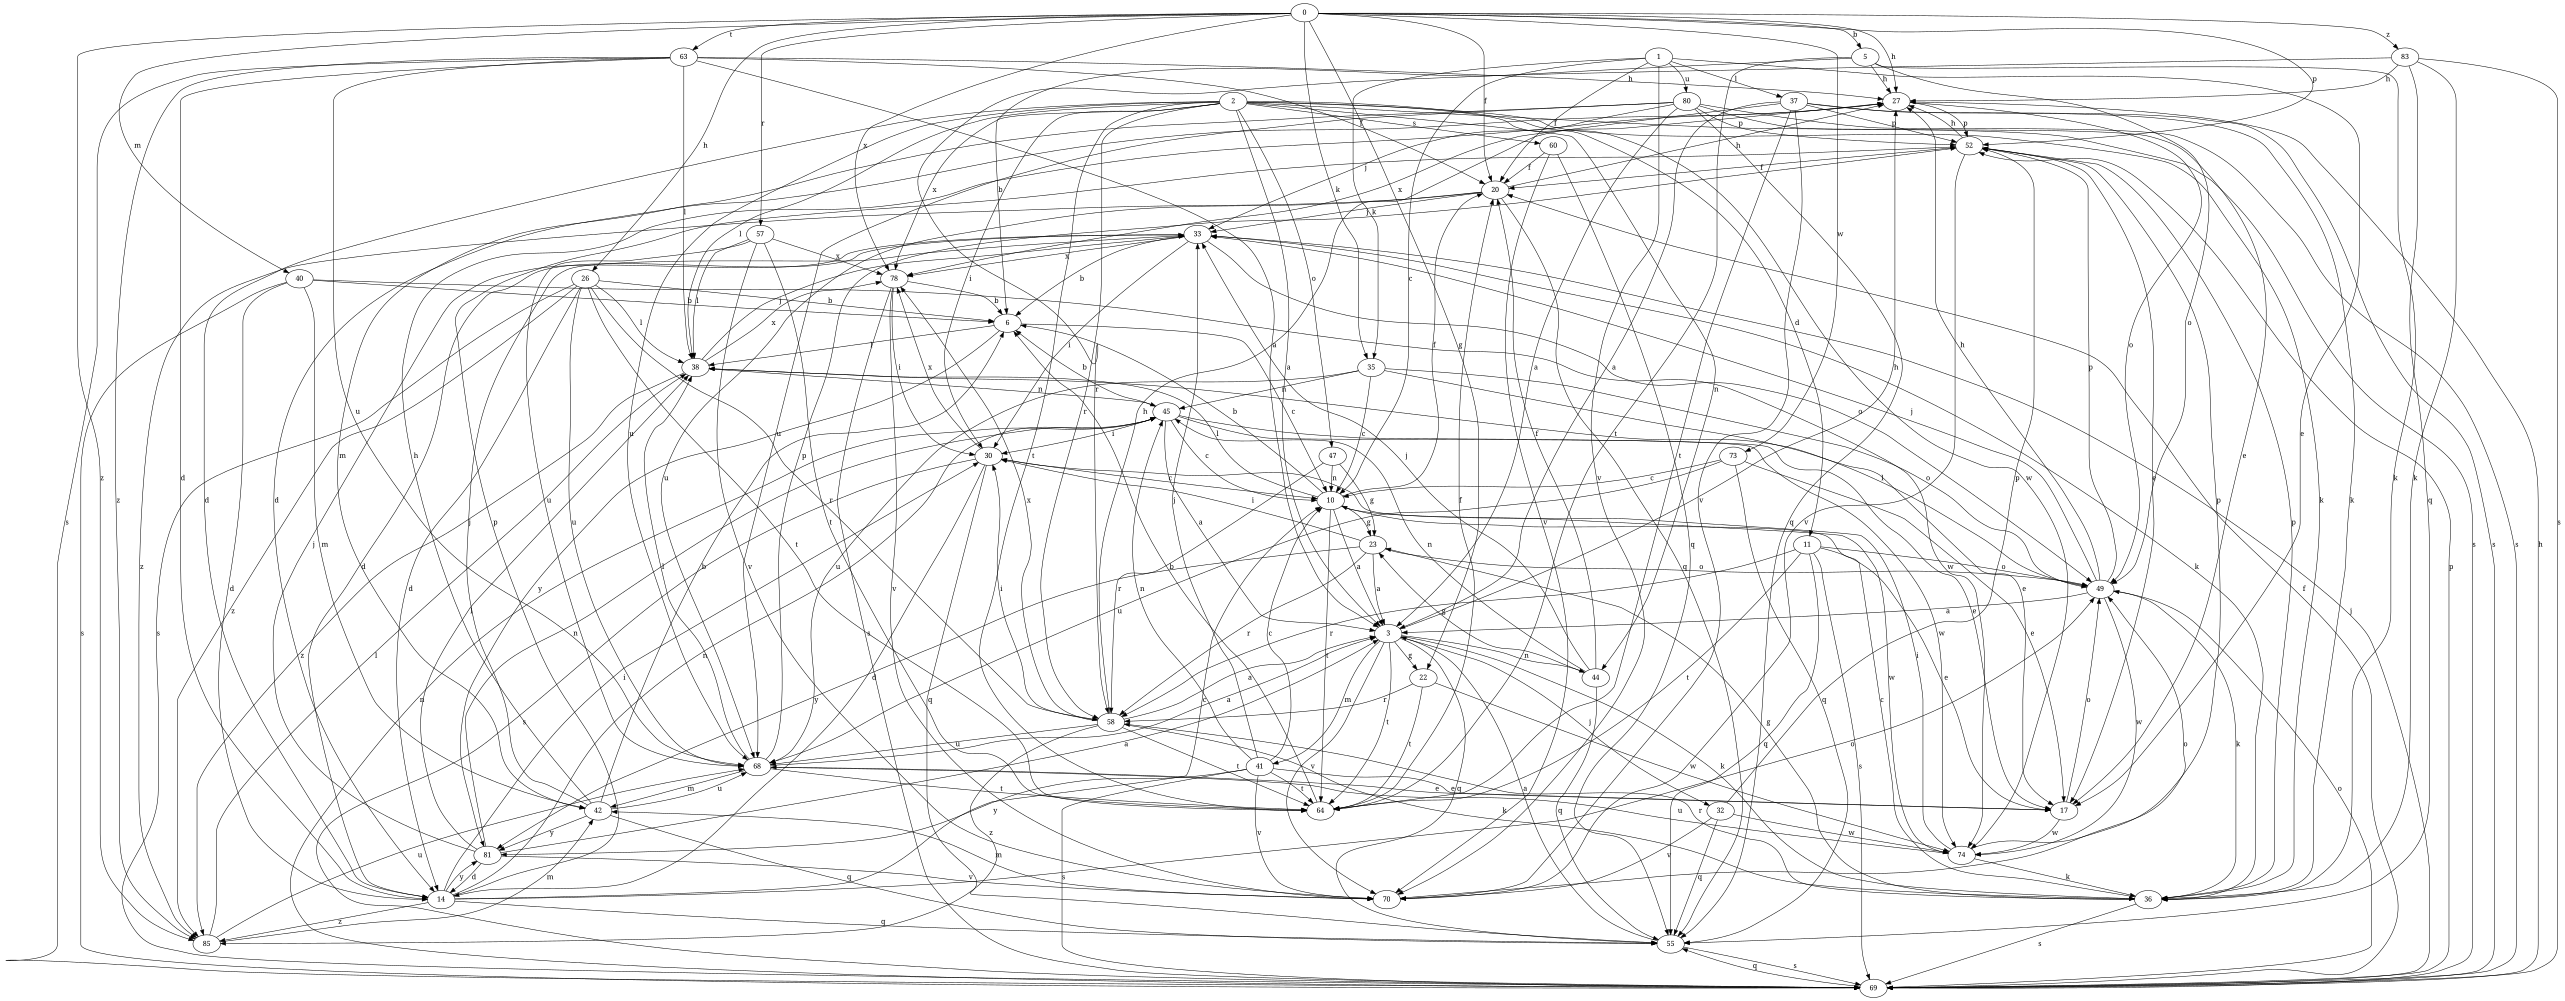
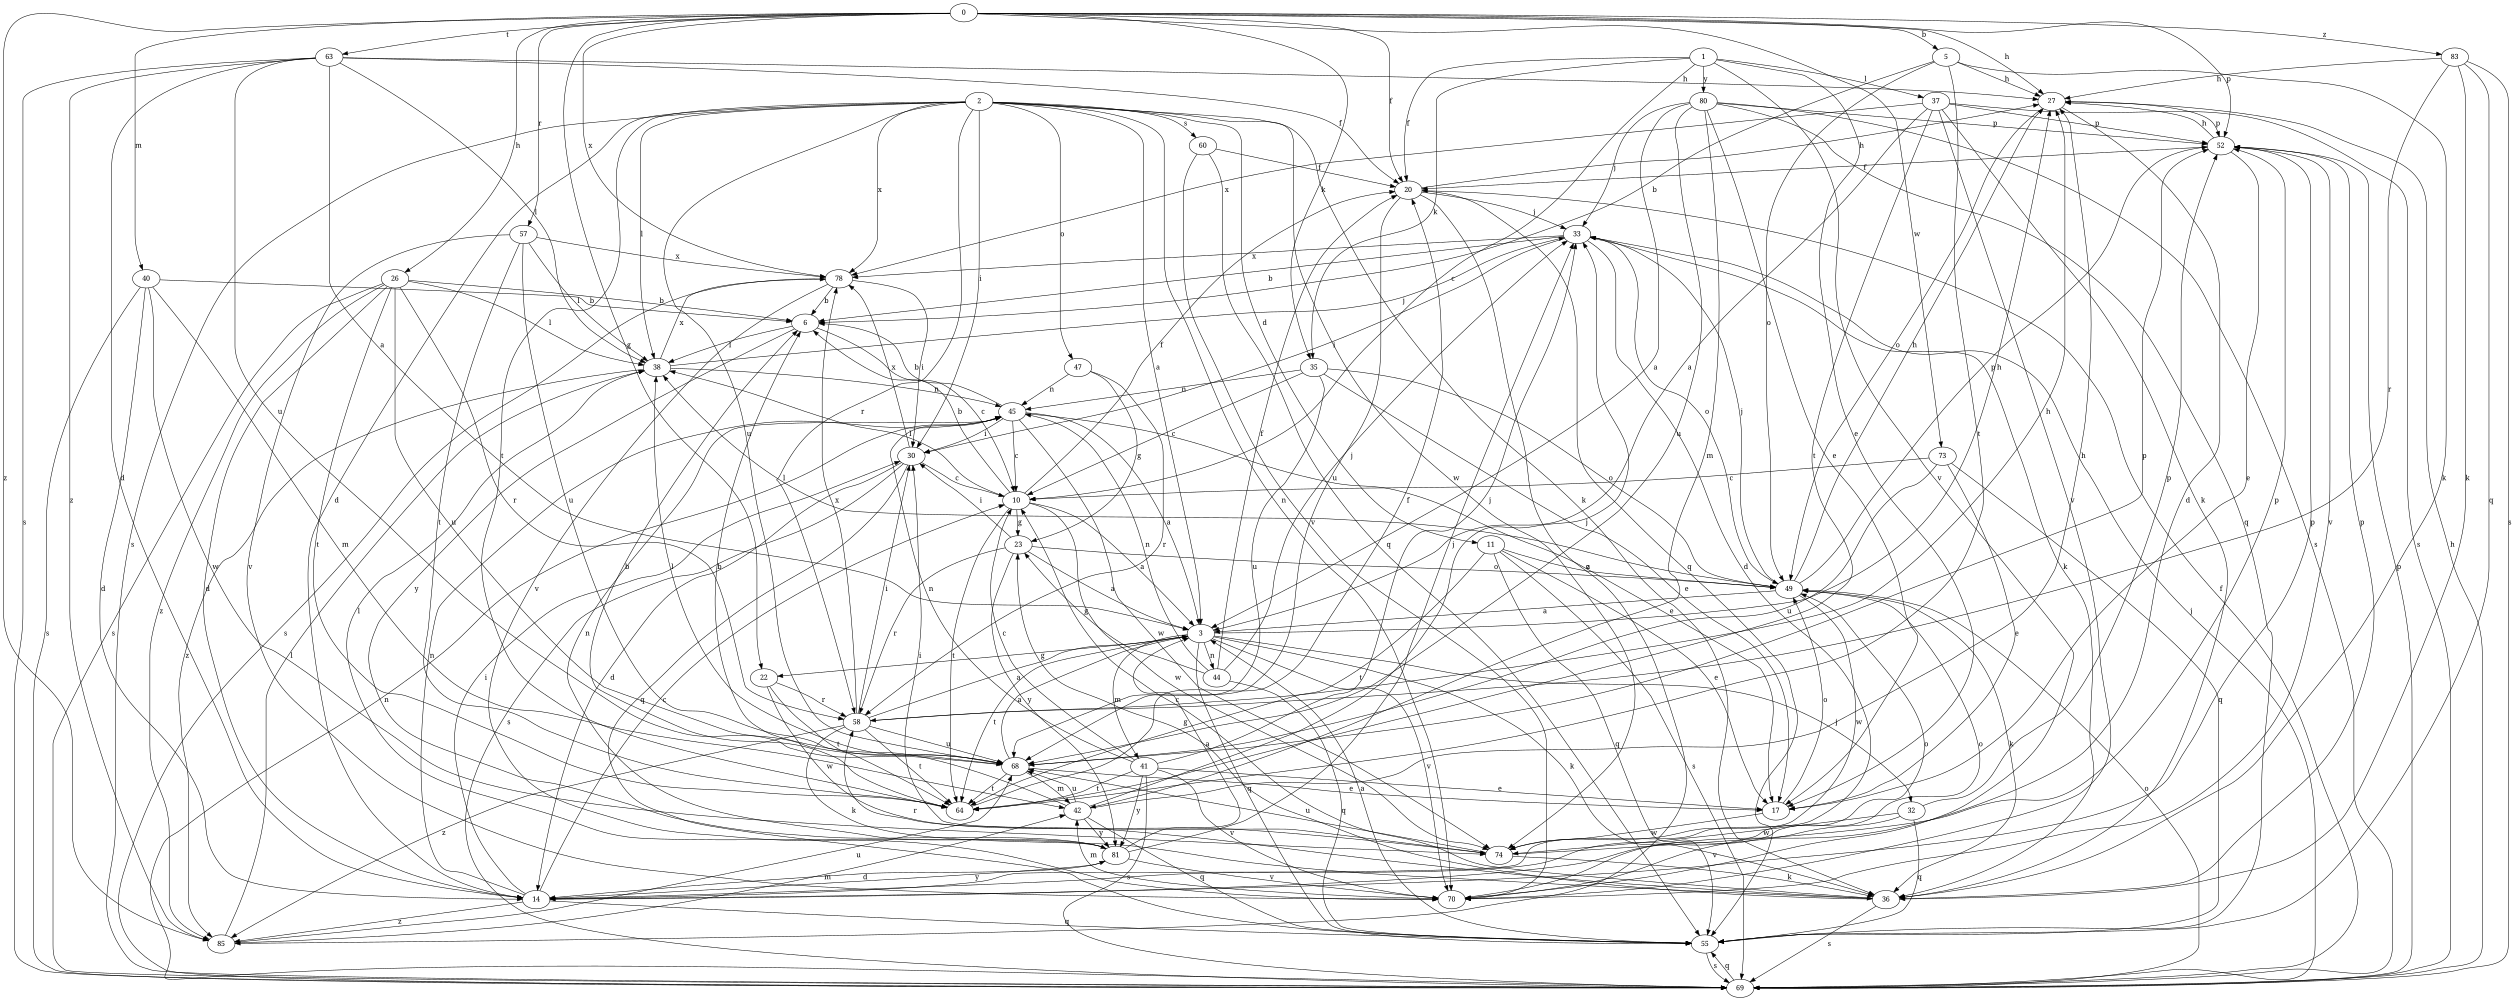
(1687, 79) -> (1706, 79)
(1646, 247) -> (1240, 446)
(1332, 476) -> (1047, 388)
(1487, 601) -> none
